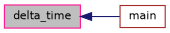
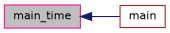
(42, 17) -> (42, 17)
